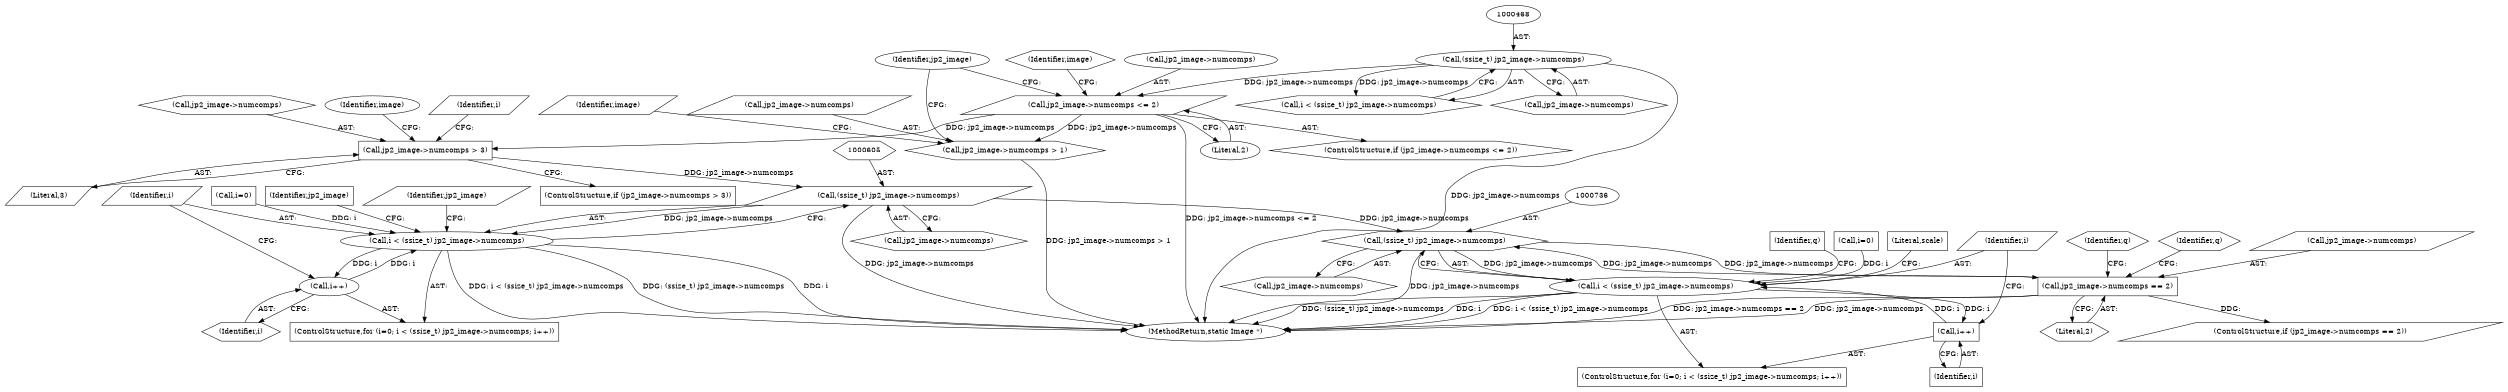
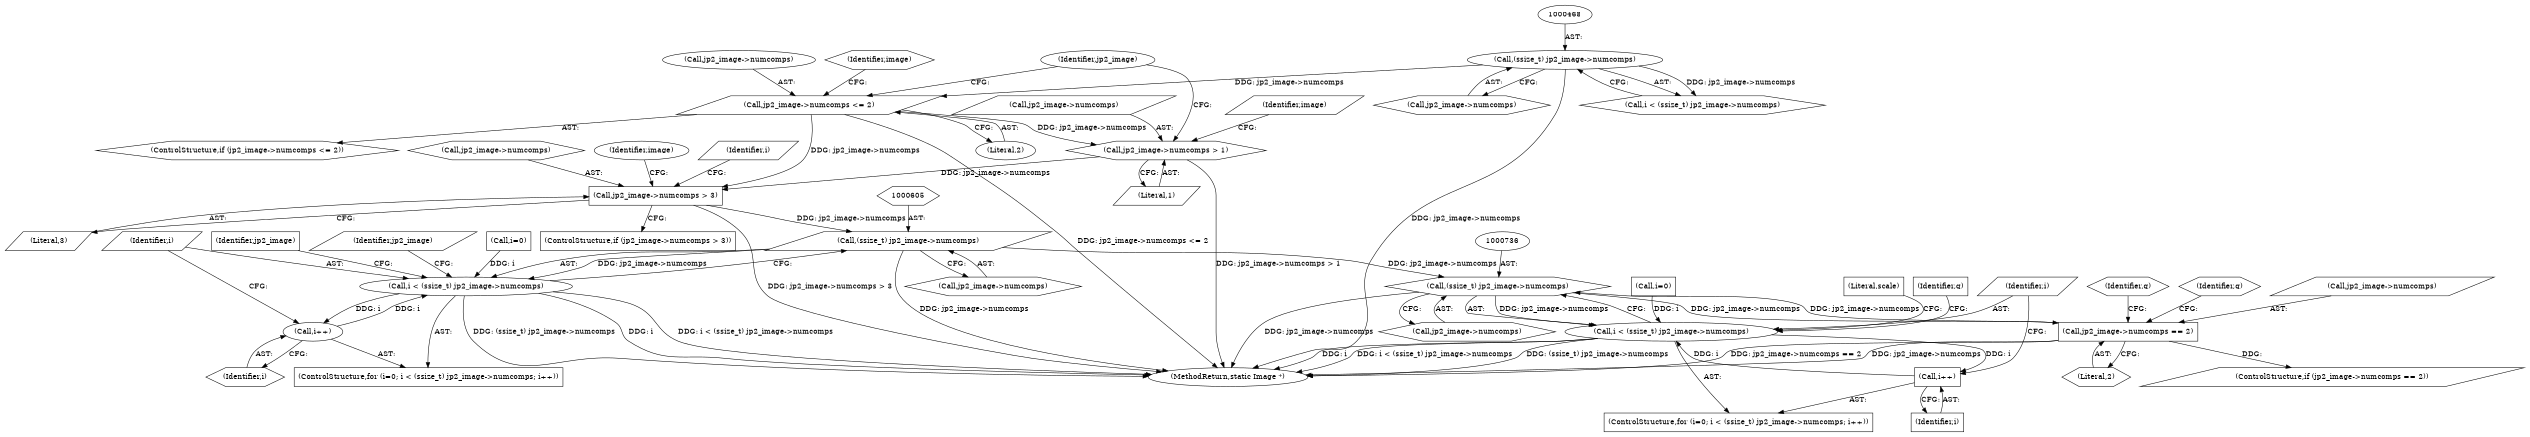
none -> (914, 173)
none -> (1157, 196)
none -> (898, 333)
